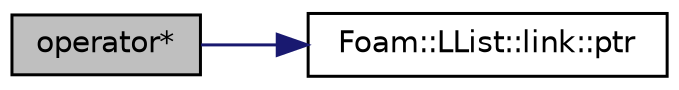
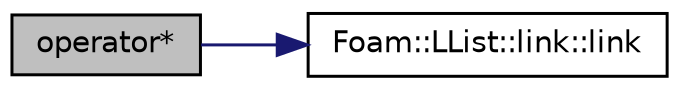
(488, 45) -> (488, 45)
